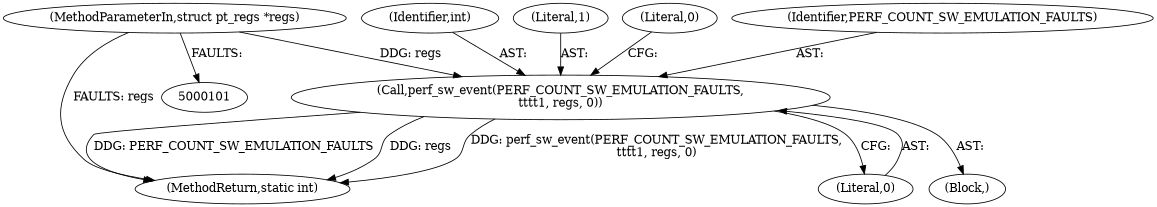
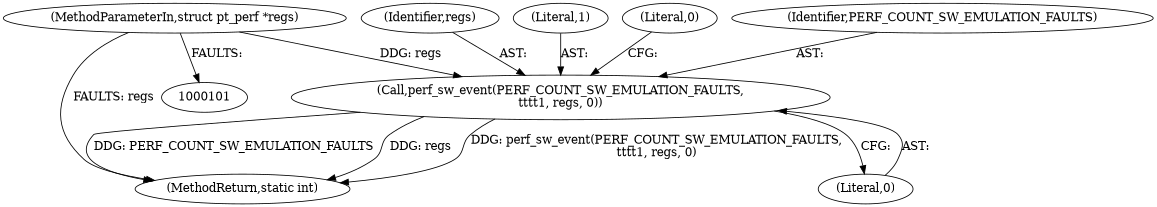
(175, 18) -> (175, 18)
(430, 18) -> (430, 18)
(205, 97) -> (205, 97)
(967, 189) -> none
